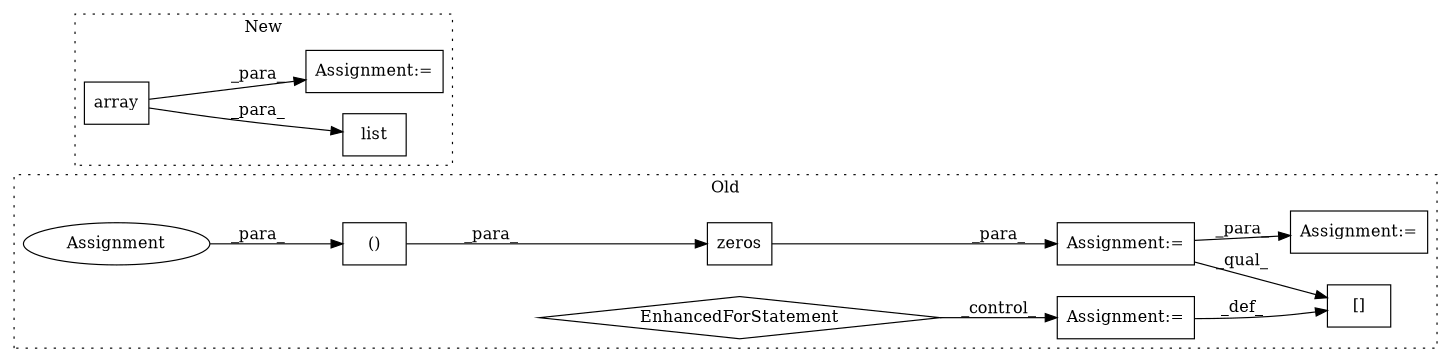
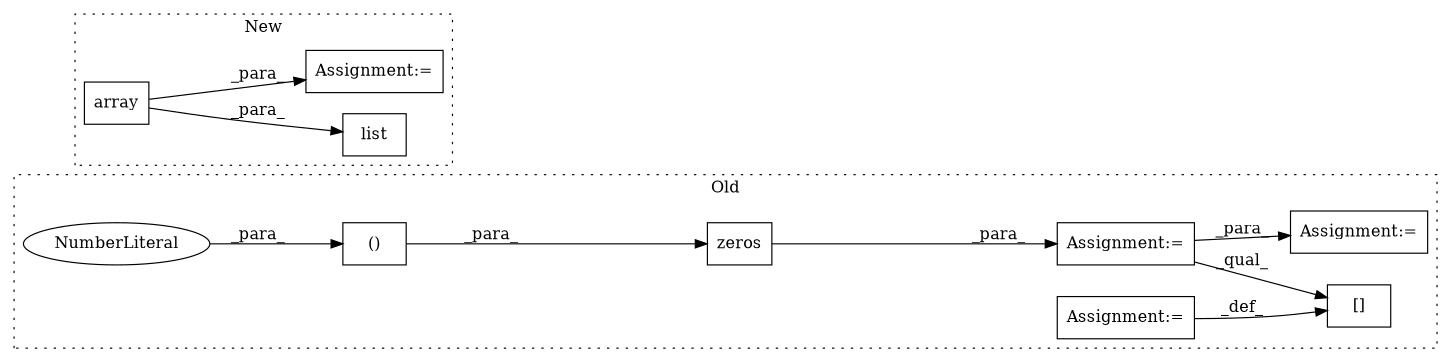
(117, 244) -> (117, 244)
(740, 318) -> none
